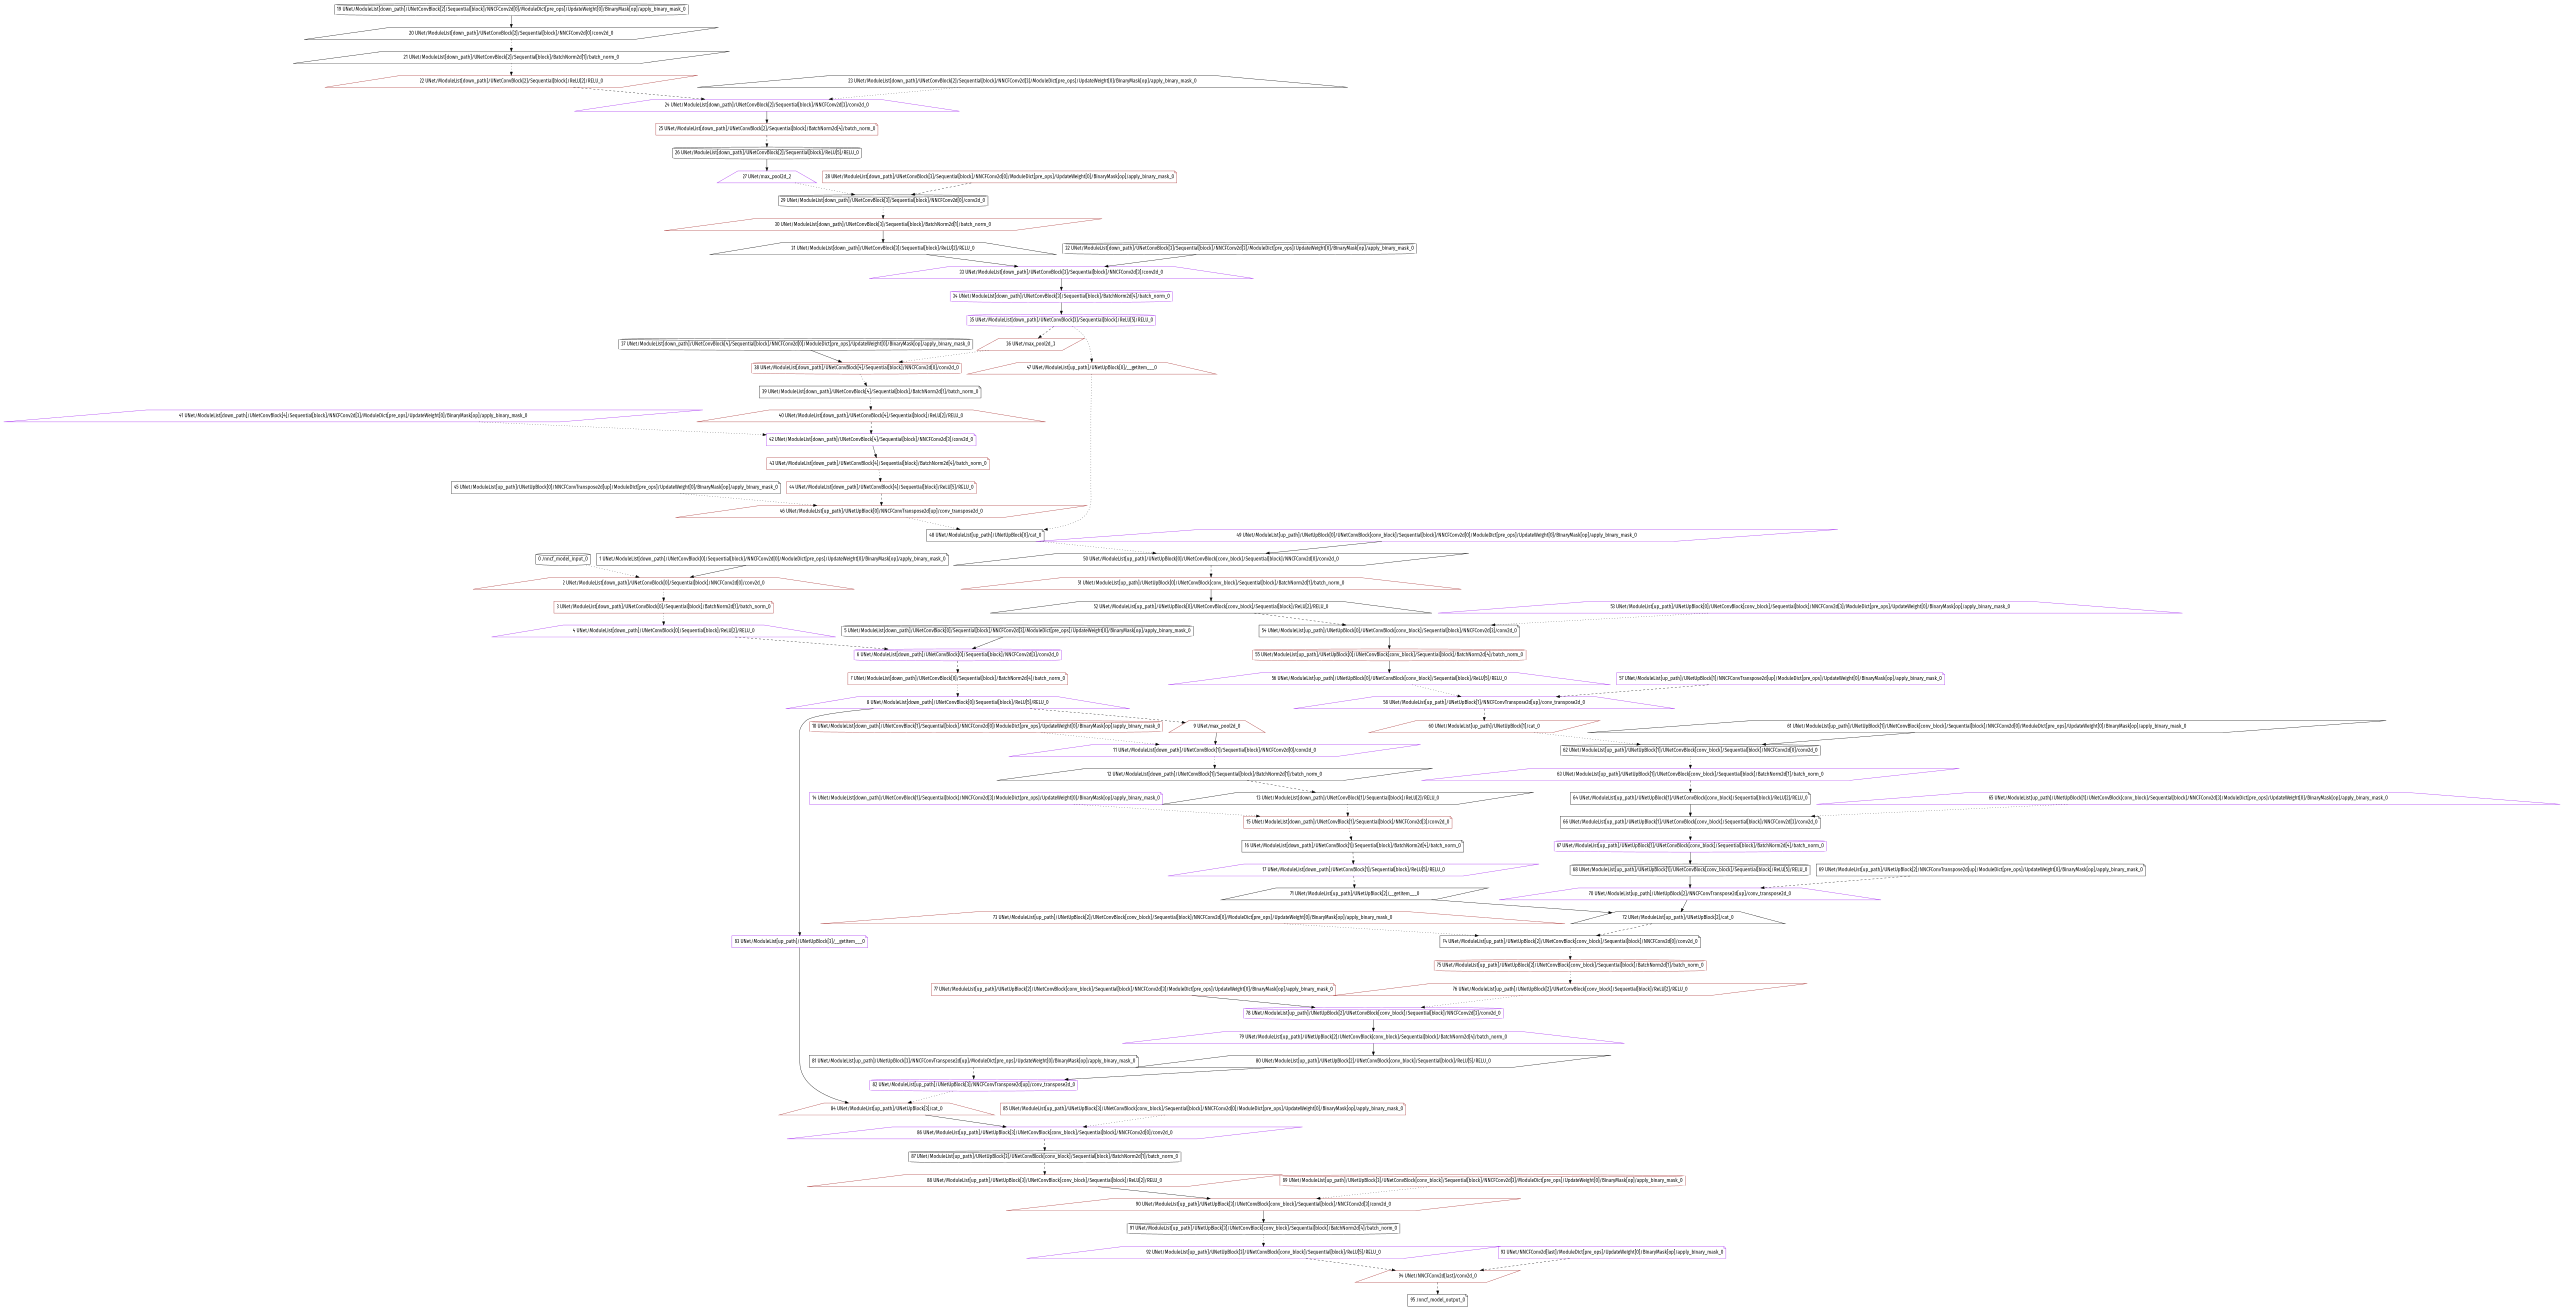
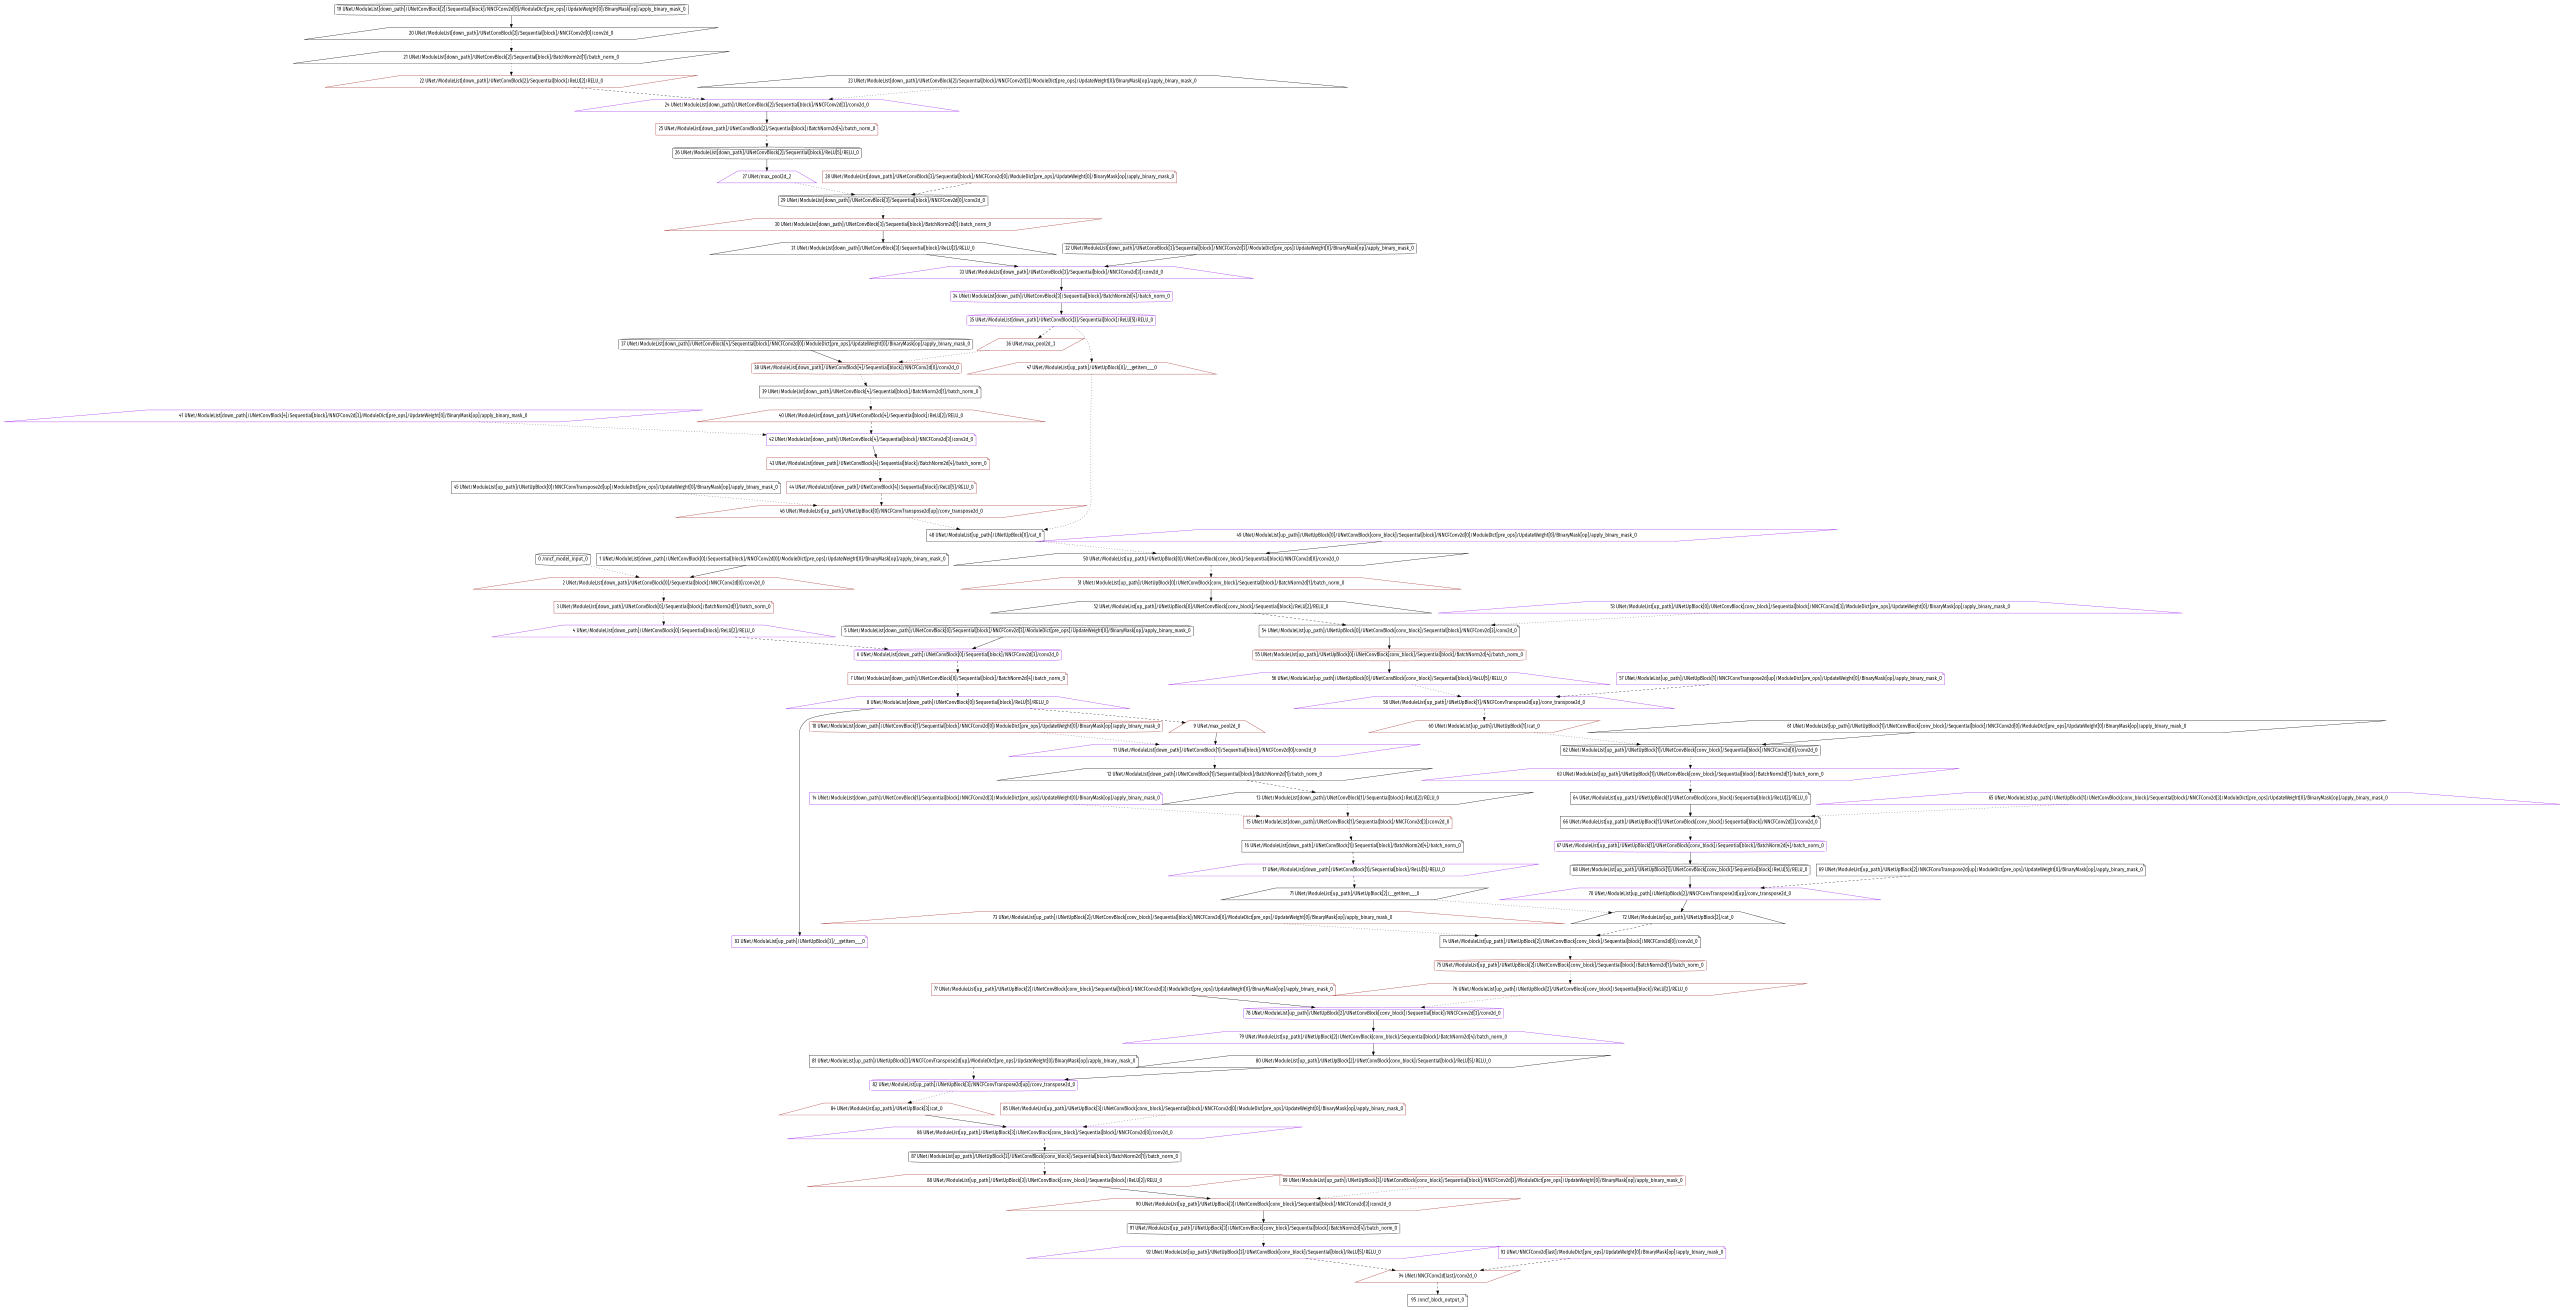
(1520, 906) -> (1520, 906)
(800, 1037) -> none
(1438, 1300) -> (1438, 1300)
